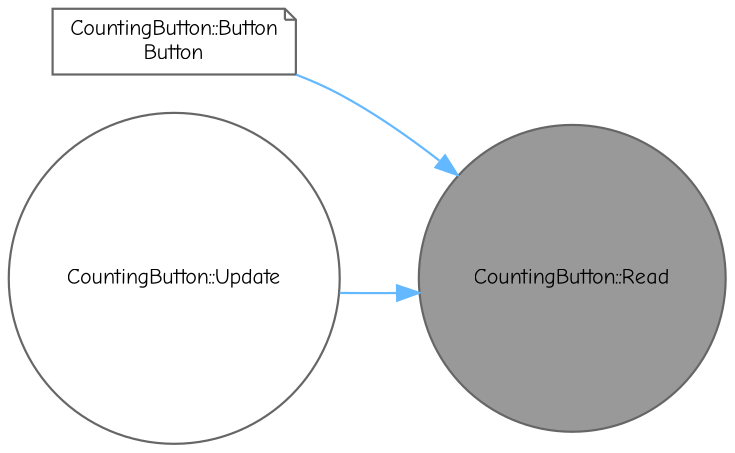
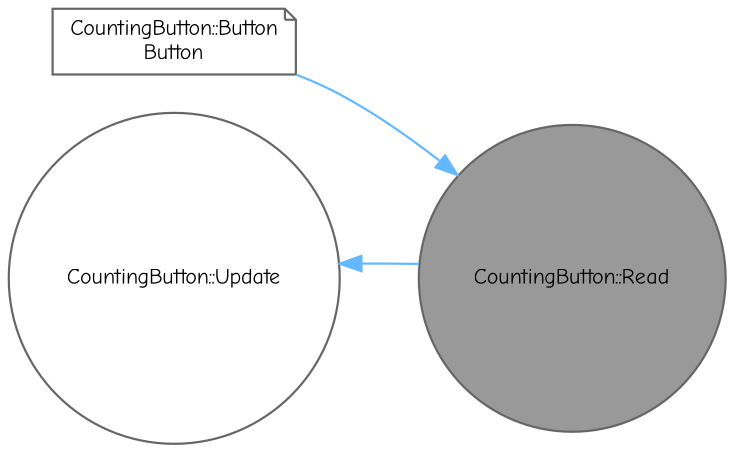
(368, 293) -> (390, 264)
